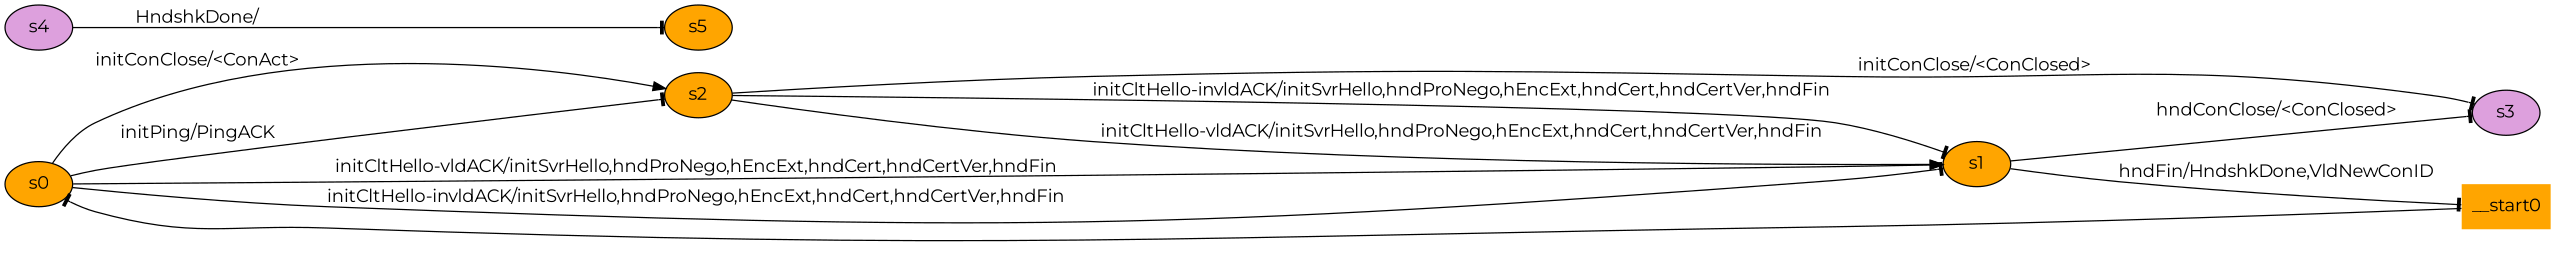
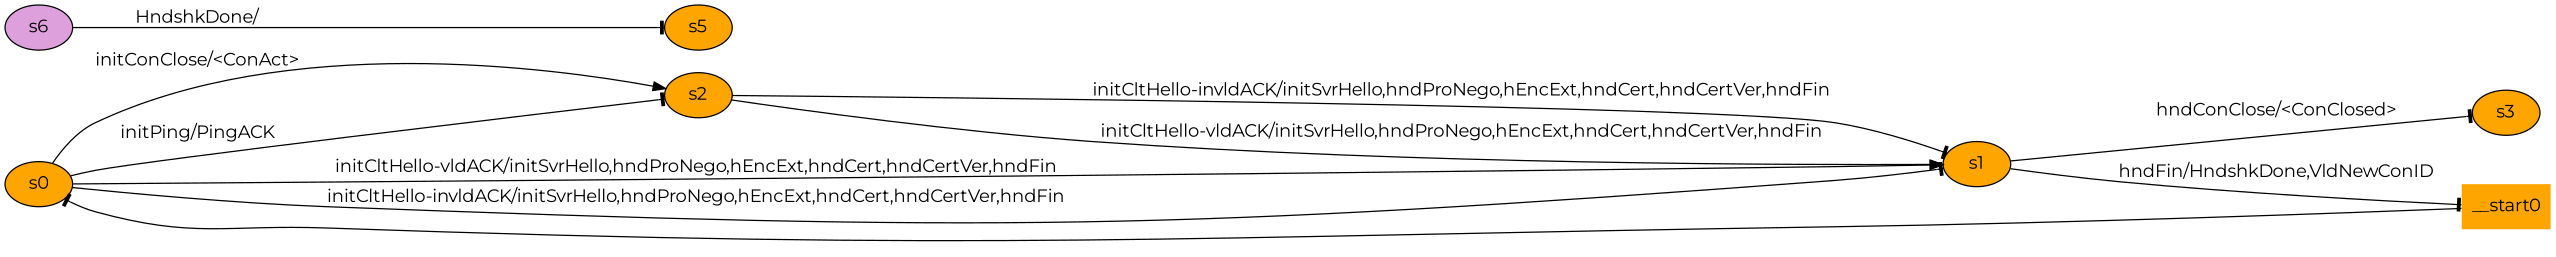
(39, 28) -> (39, 28)
(1601, 73) -> none
(2506, 113) -> (2506, 113)
